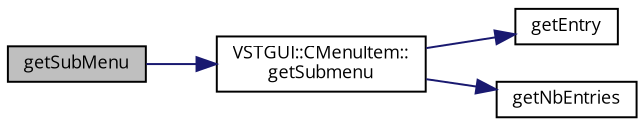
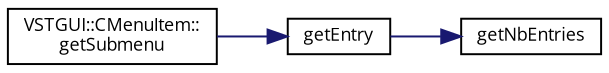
(77, 64) -> none
(451, 83) -> (416, 36)
